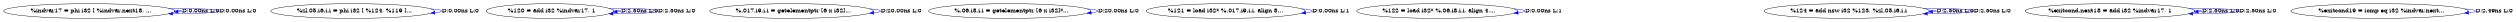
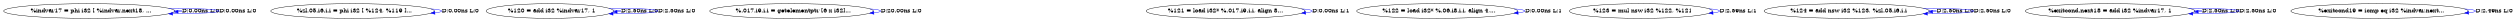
(1010, 11) -> none
none -> (1641, 11)
